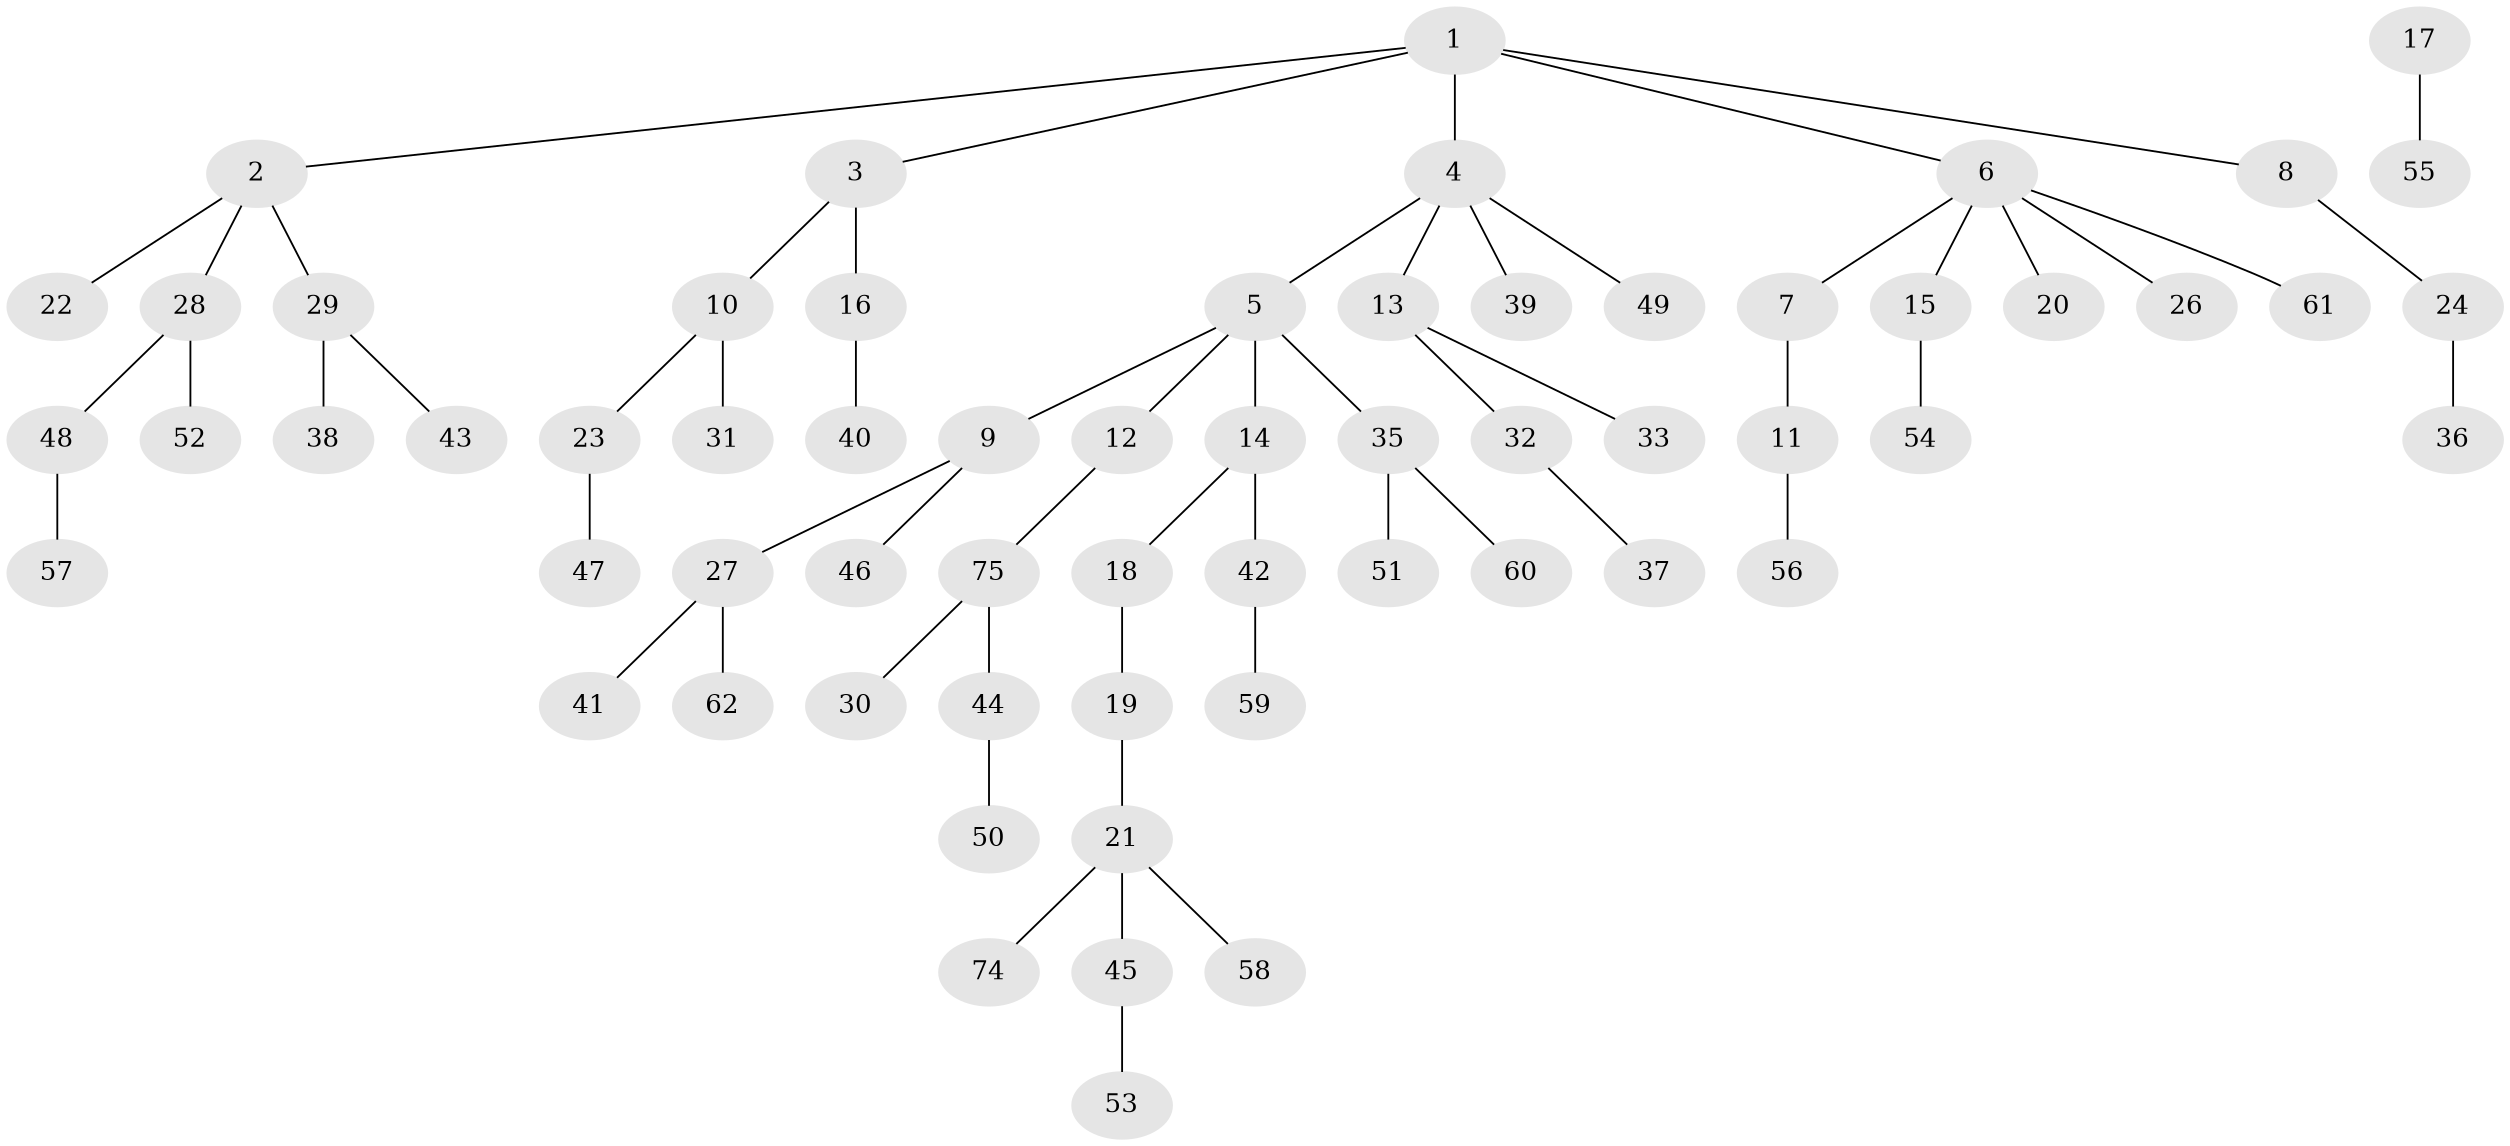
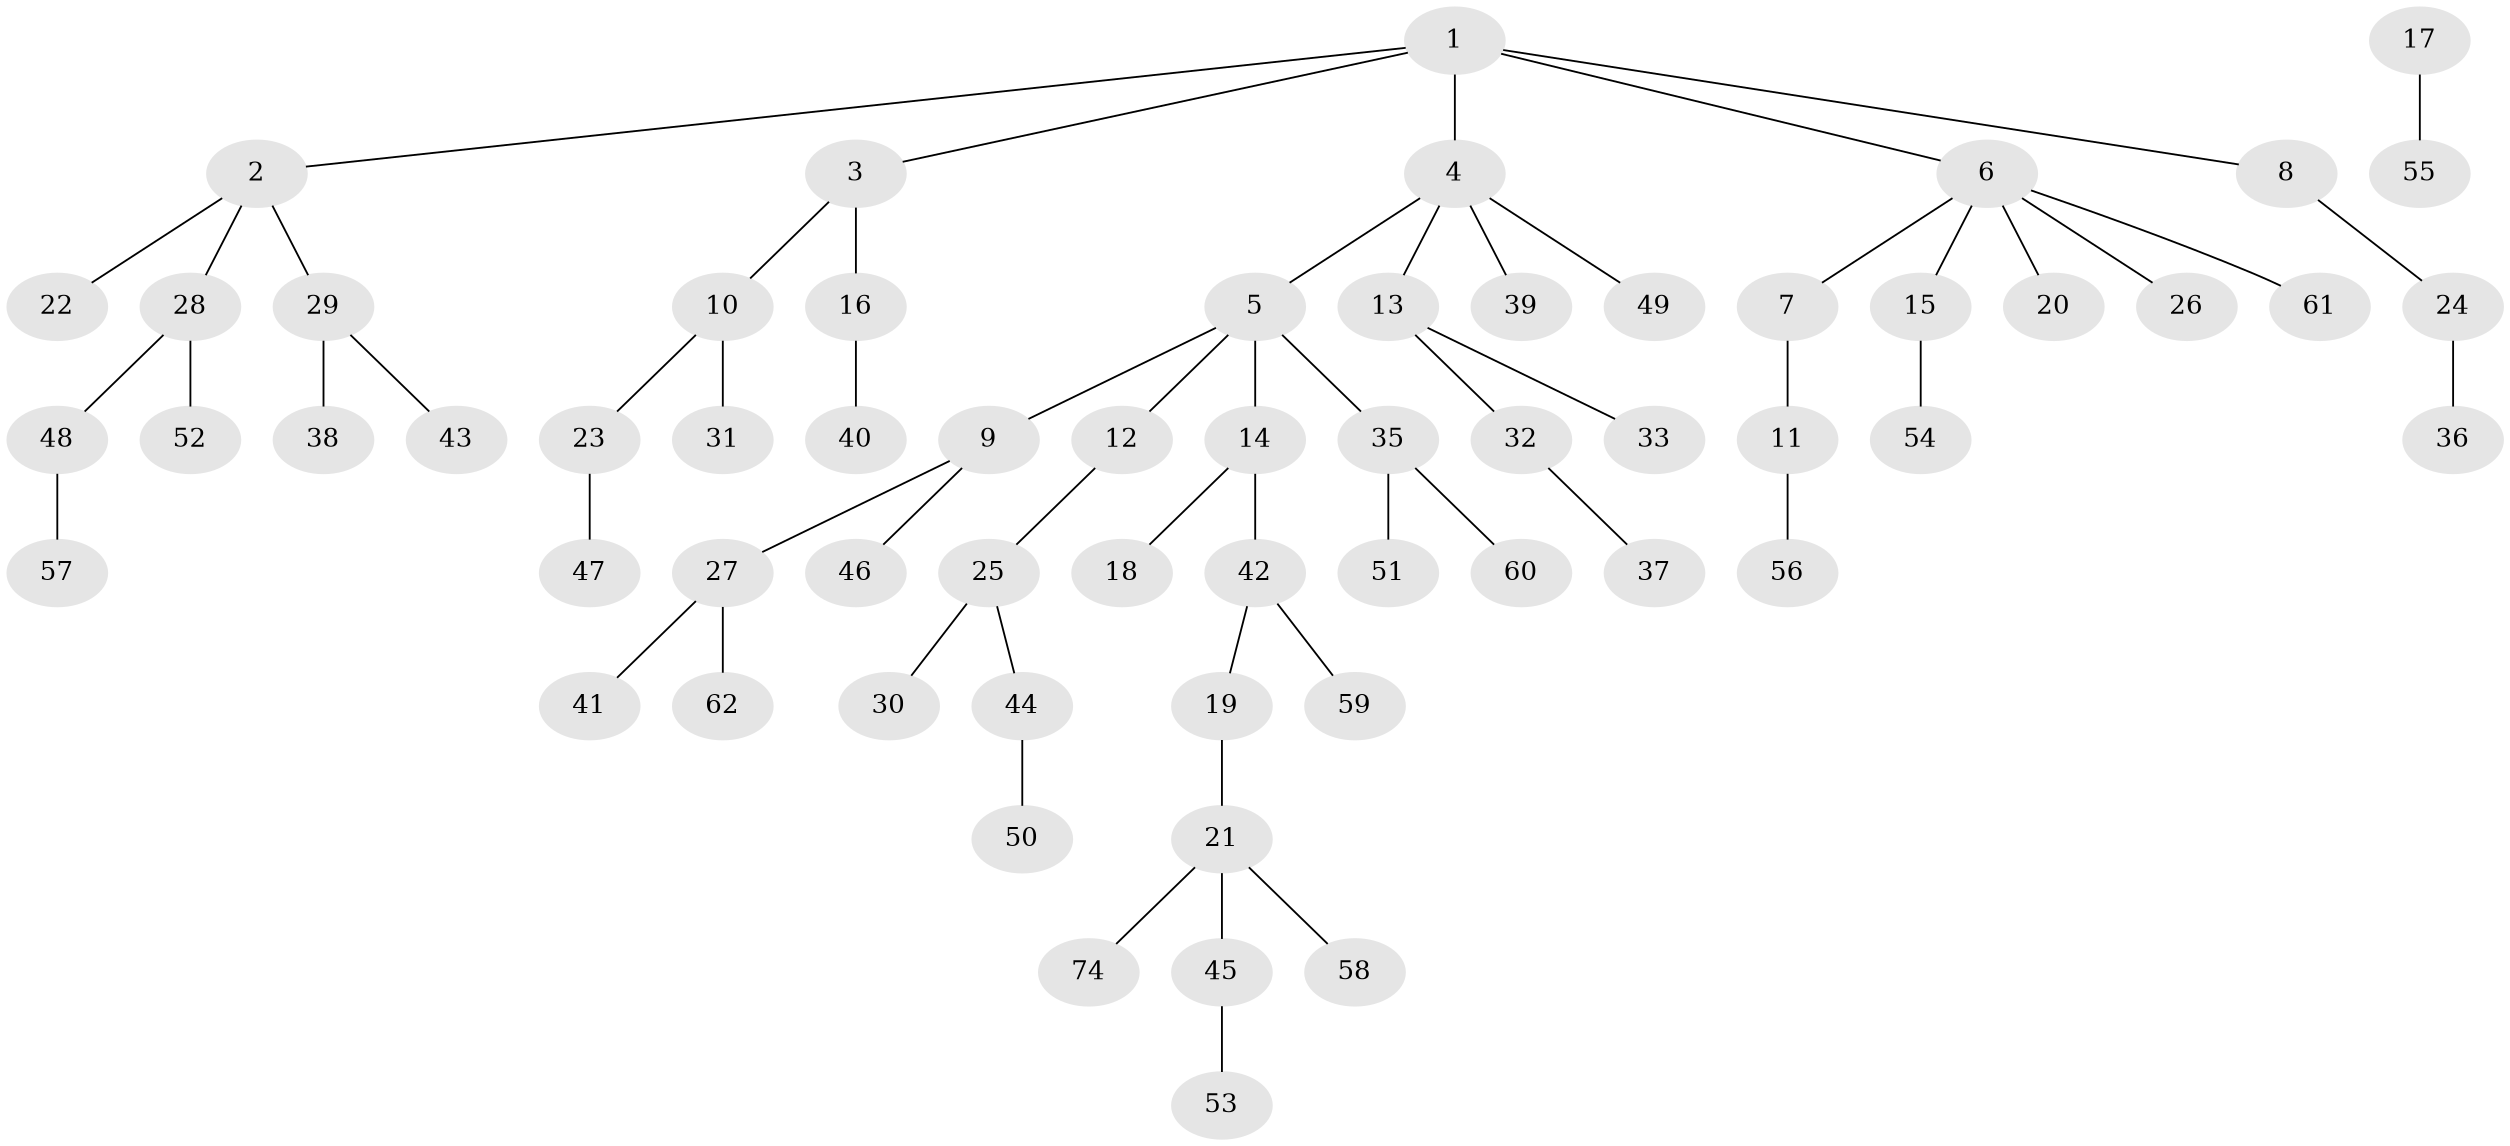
(989, 573) -> (989, 573)
(1122, 640) -> (1239, 640)
